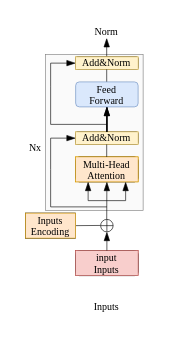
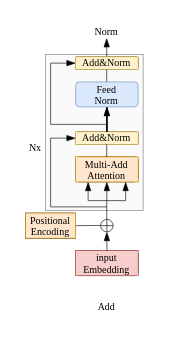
(107, 94) -> (107, 94)
(107, 169) -> (107, 169)
(51, 226) -> (51, 226)
(107, 263) -> (107, 263)
(107, 307) -> (107, 307)
